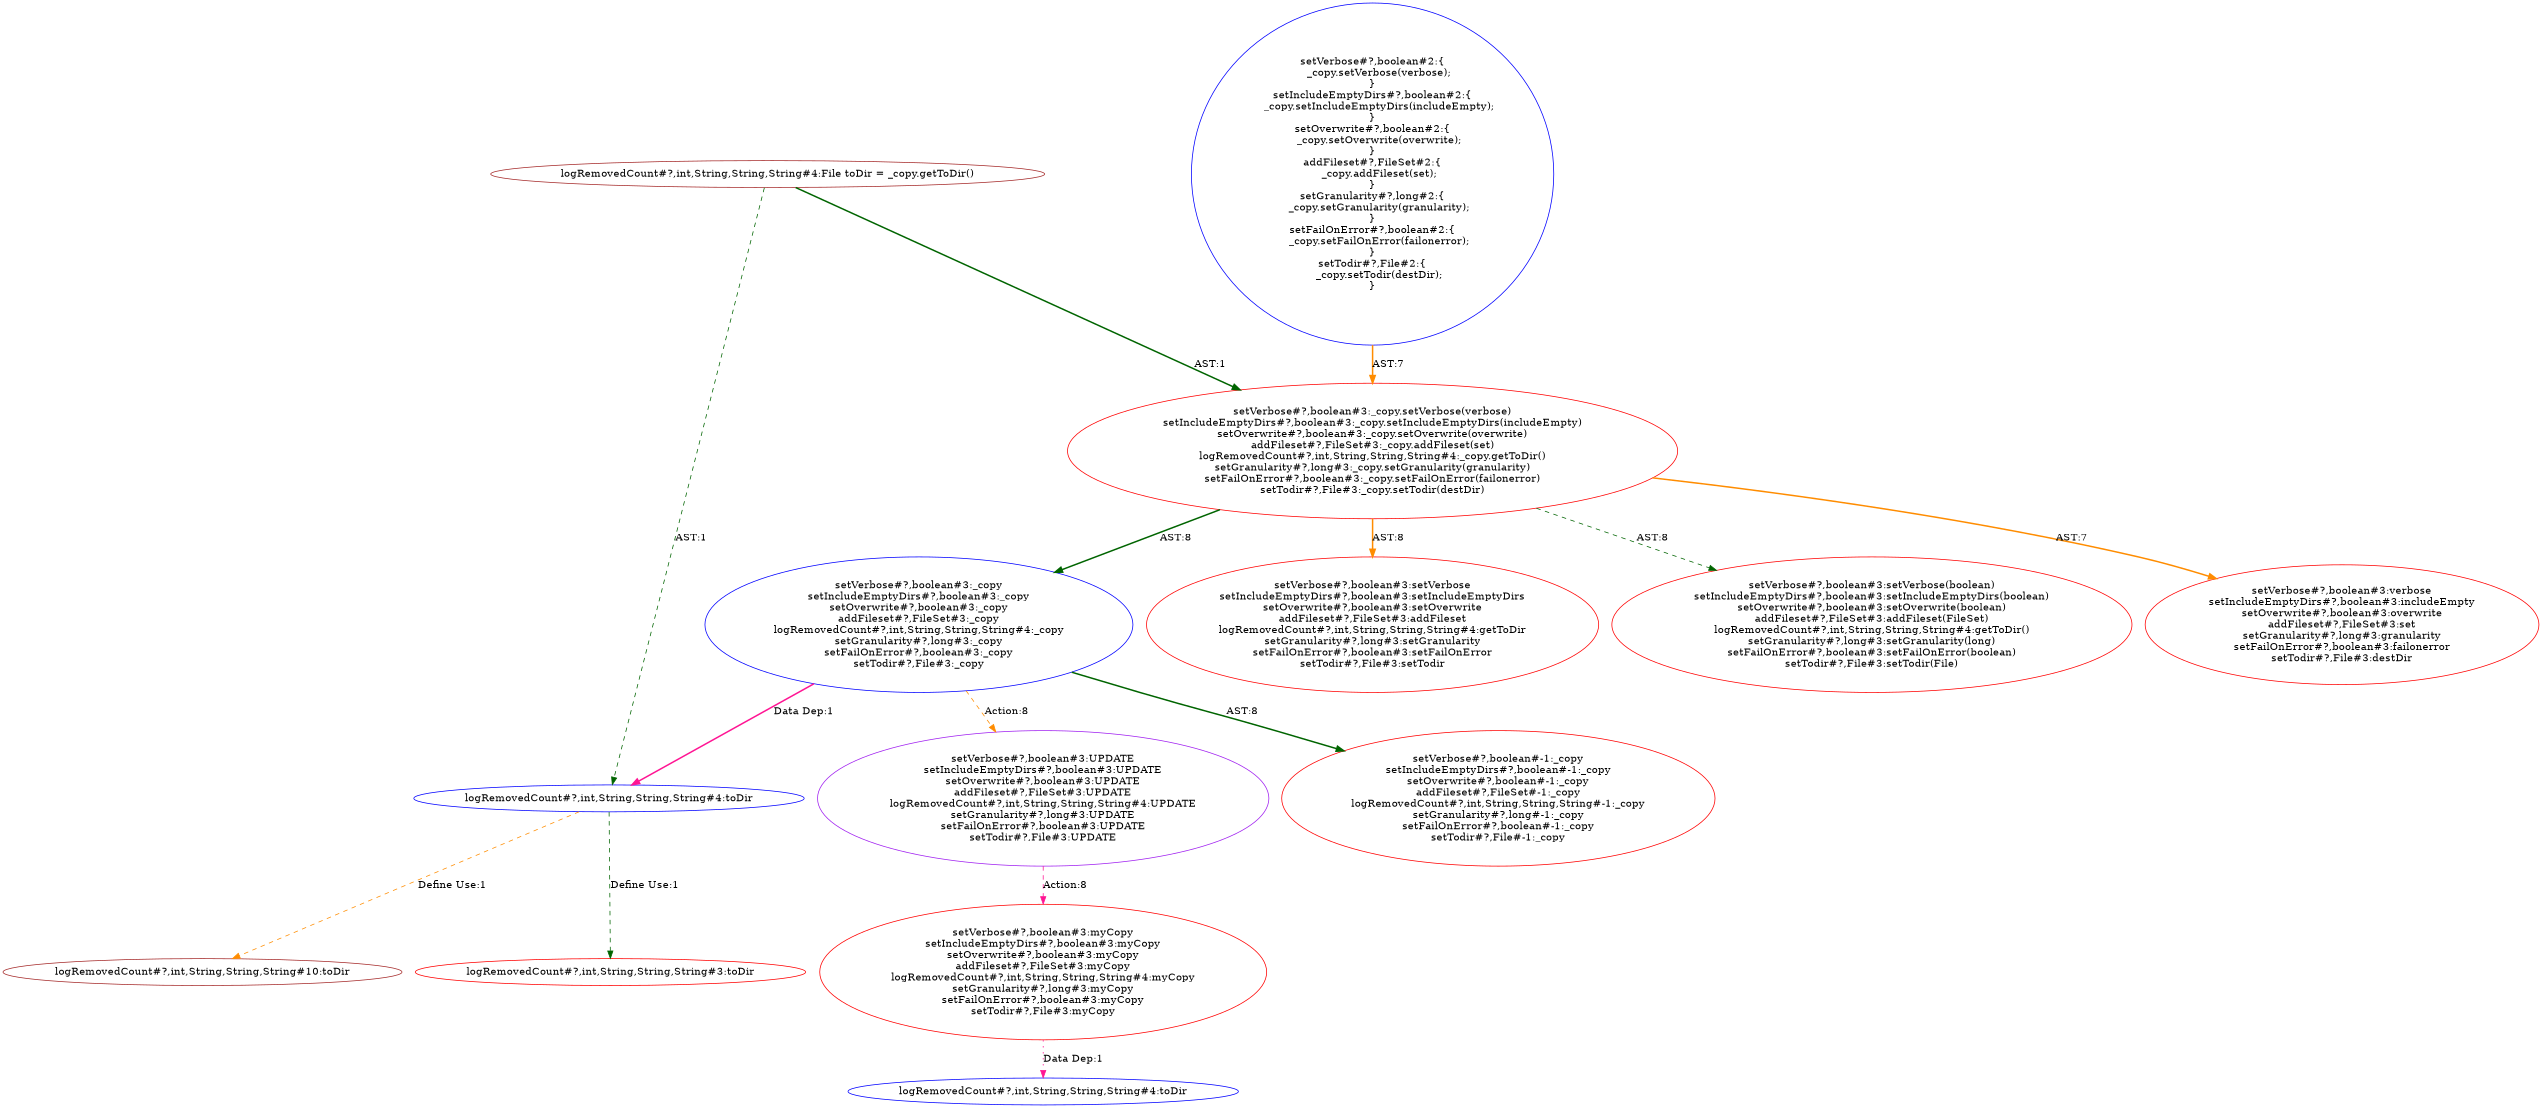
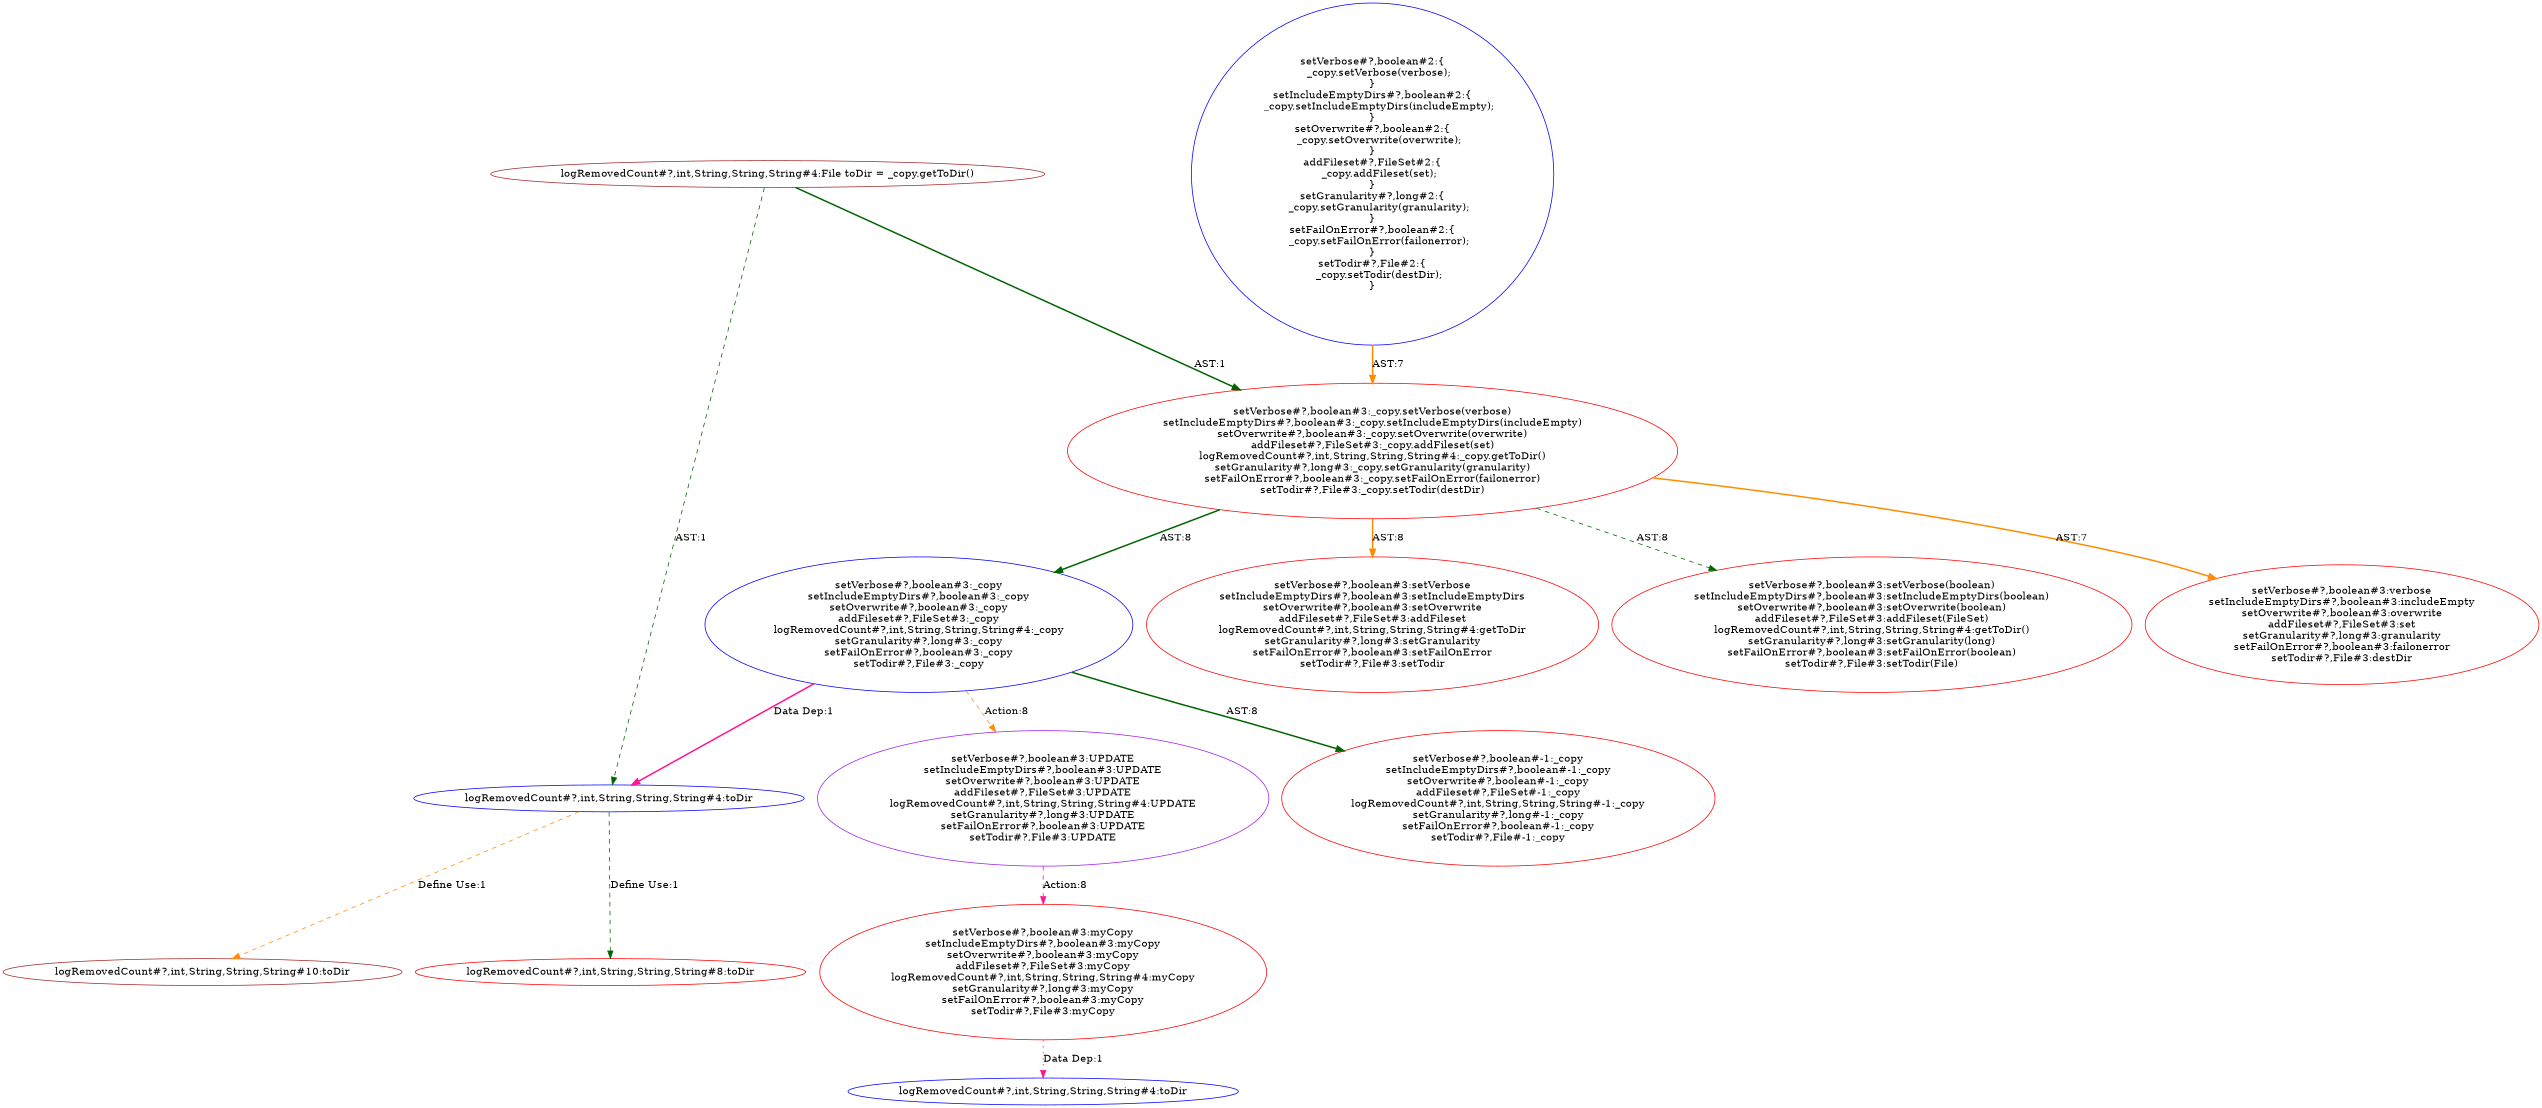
(610, 972) -> (610, 972)
